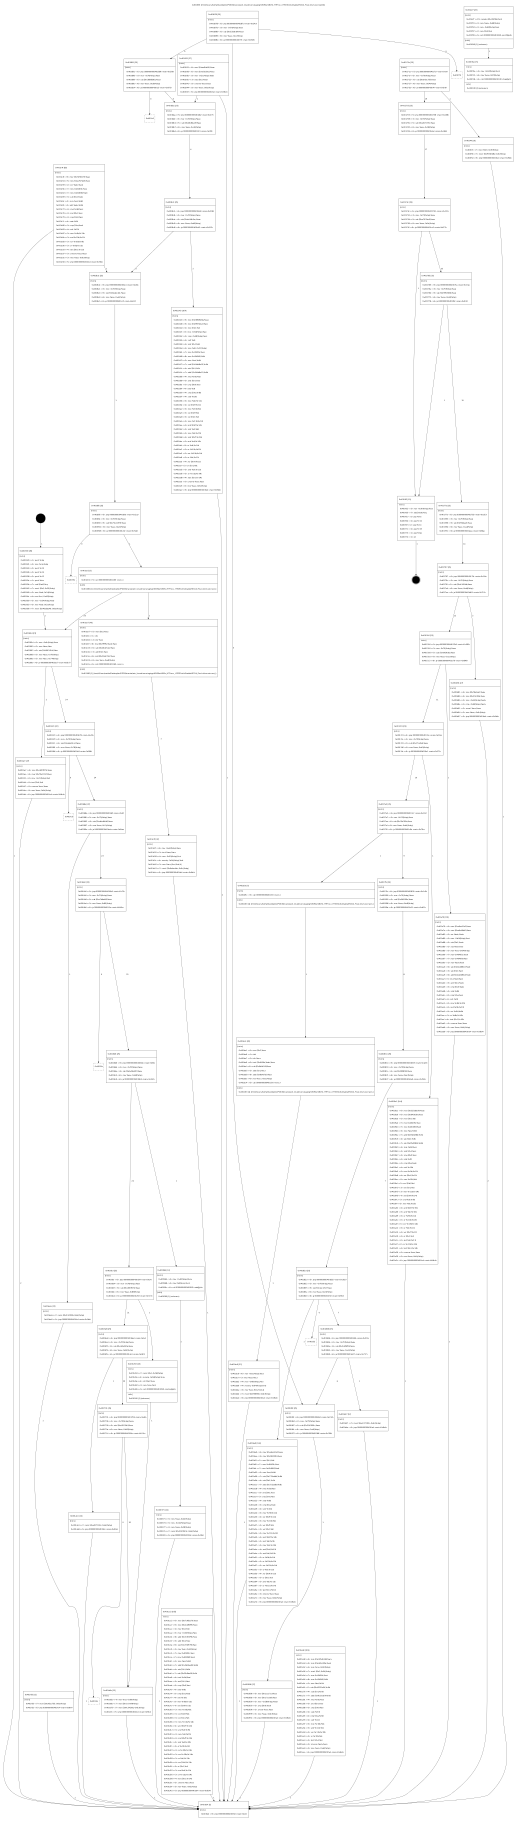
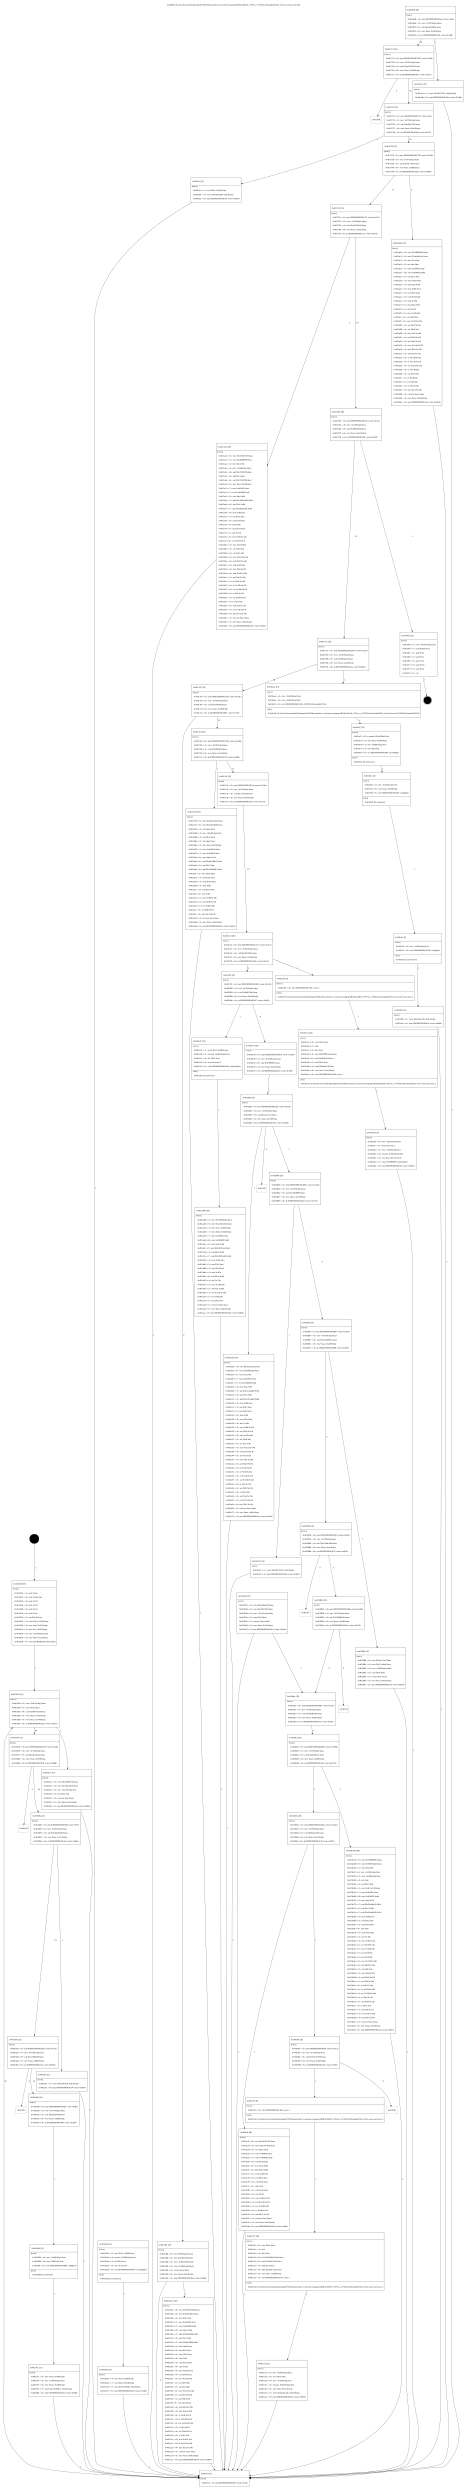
(105, 268) -> (266, 1984)
none -> (417, 323)
(414, 363) -> (309, 351)
(93, 609) -> (4, 2186)
none -> (343, 700)
(233, 728) -> (326, 1436)
(432, 926) -> (184, 2289)
none -> (418, 949)
none -> (217, 1058)
(129, 1283) -> none
(128, 1561) -> (409, 90)
